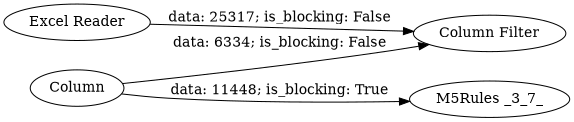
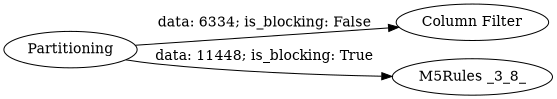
(77, 22) -> none
(77, 88) -> (71, 50)
(490, 99) -> (472, 77)
